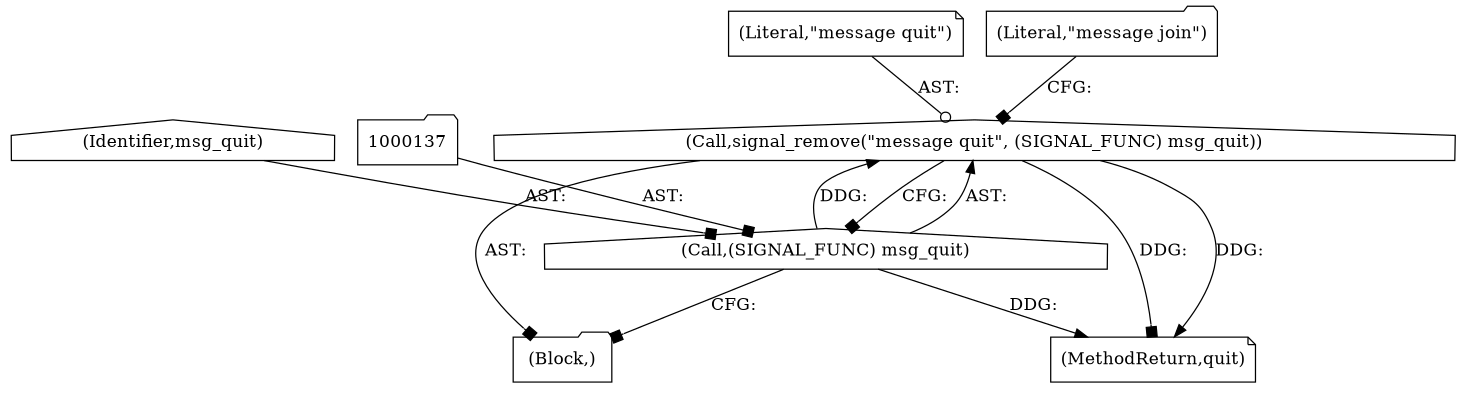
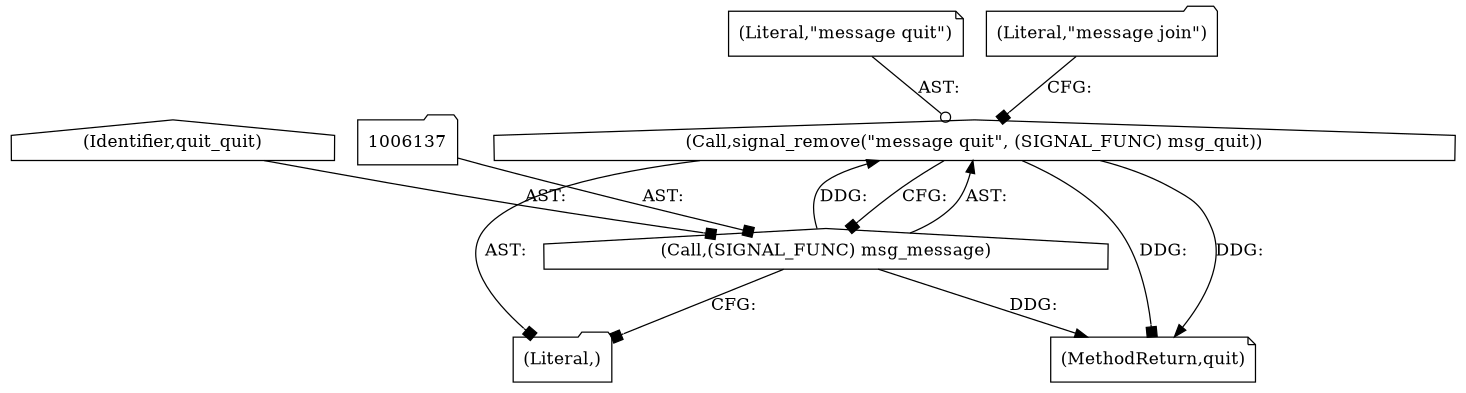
(173, 142) -> (173, 142)
(408, 142) -> (408, 142)
(826, 251) -> (826, 251)
(562, 360) -> (562, 360)
